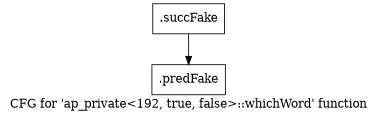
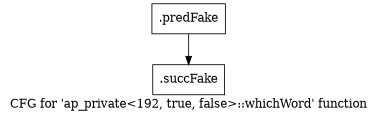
(189, 45) -> (189, 45)
